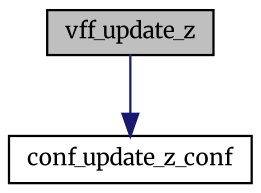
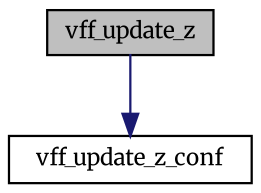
(130, 160) -> (130, 160)
